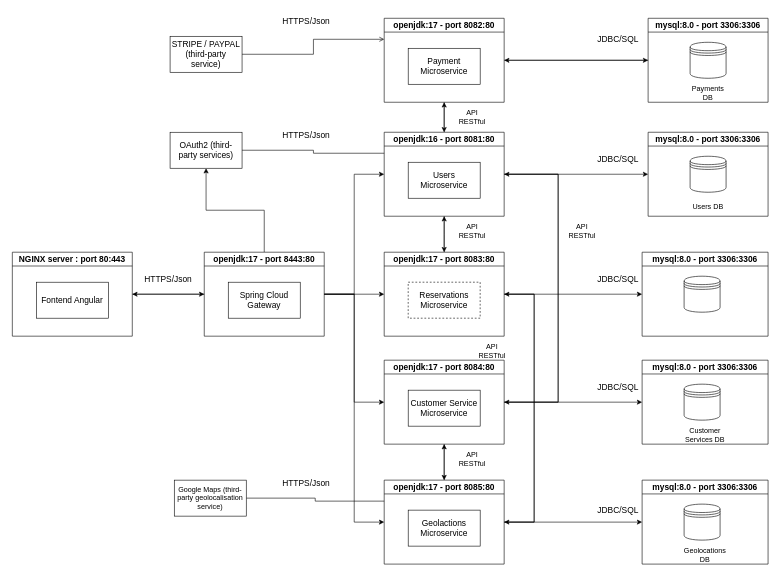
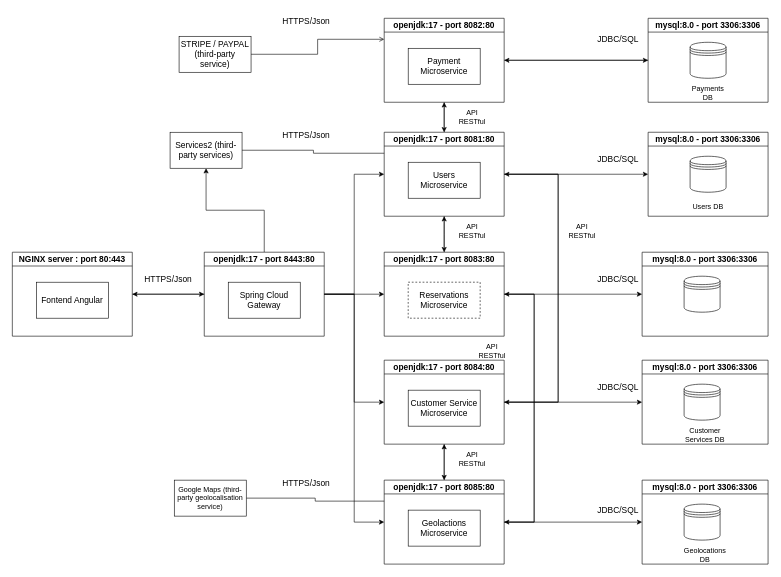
(206, 54) -> (215, 54)
(444, 140) -> (444, 140)
(206, 150) -> (206, 150)
